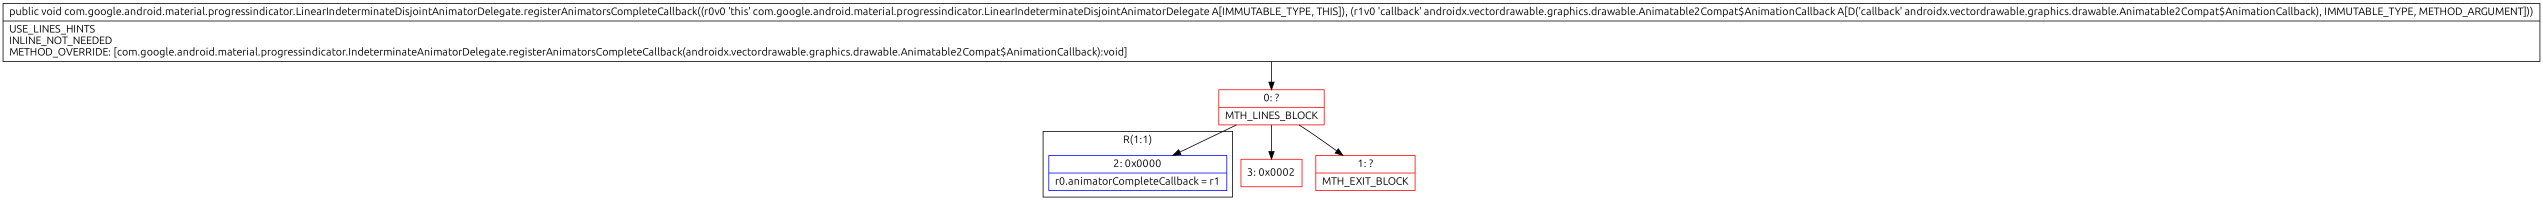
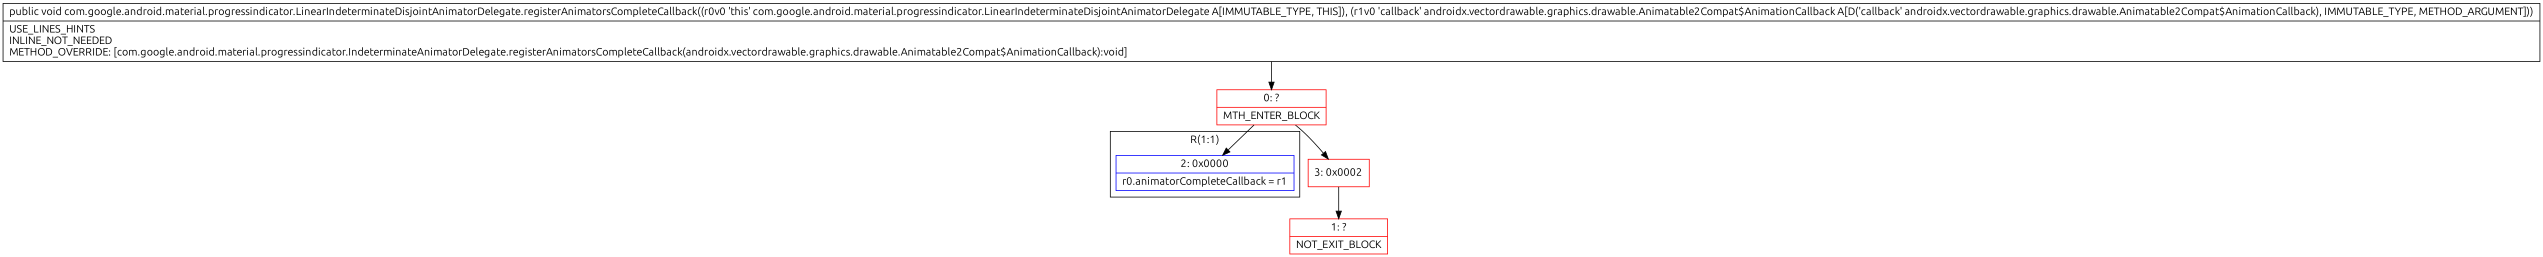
(1271, 116) -> (1271, 116)
(1318, 138) -> (1339, 199)
(1365, 181) -> (1339, 245)
